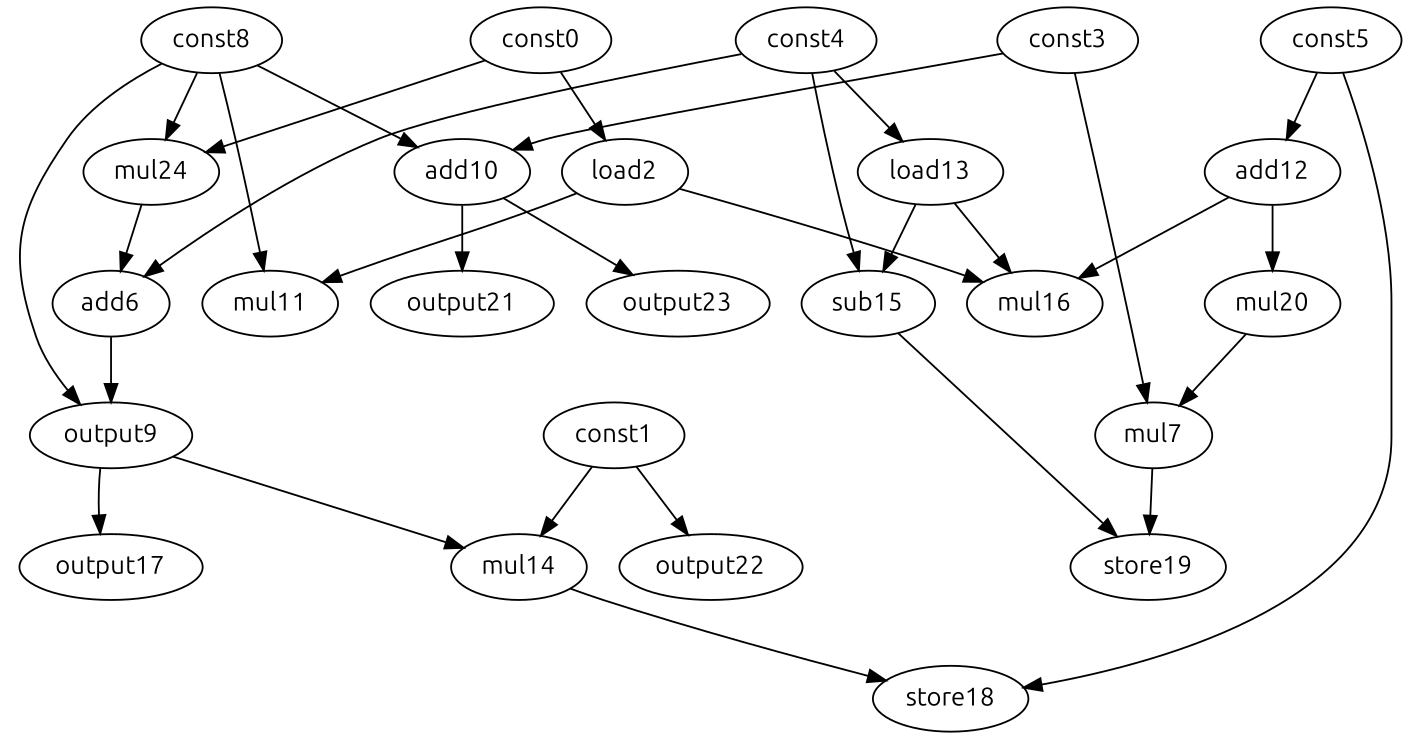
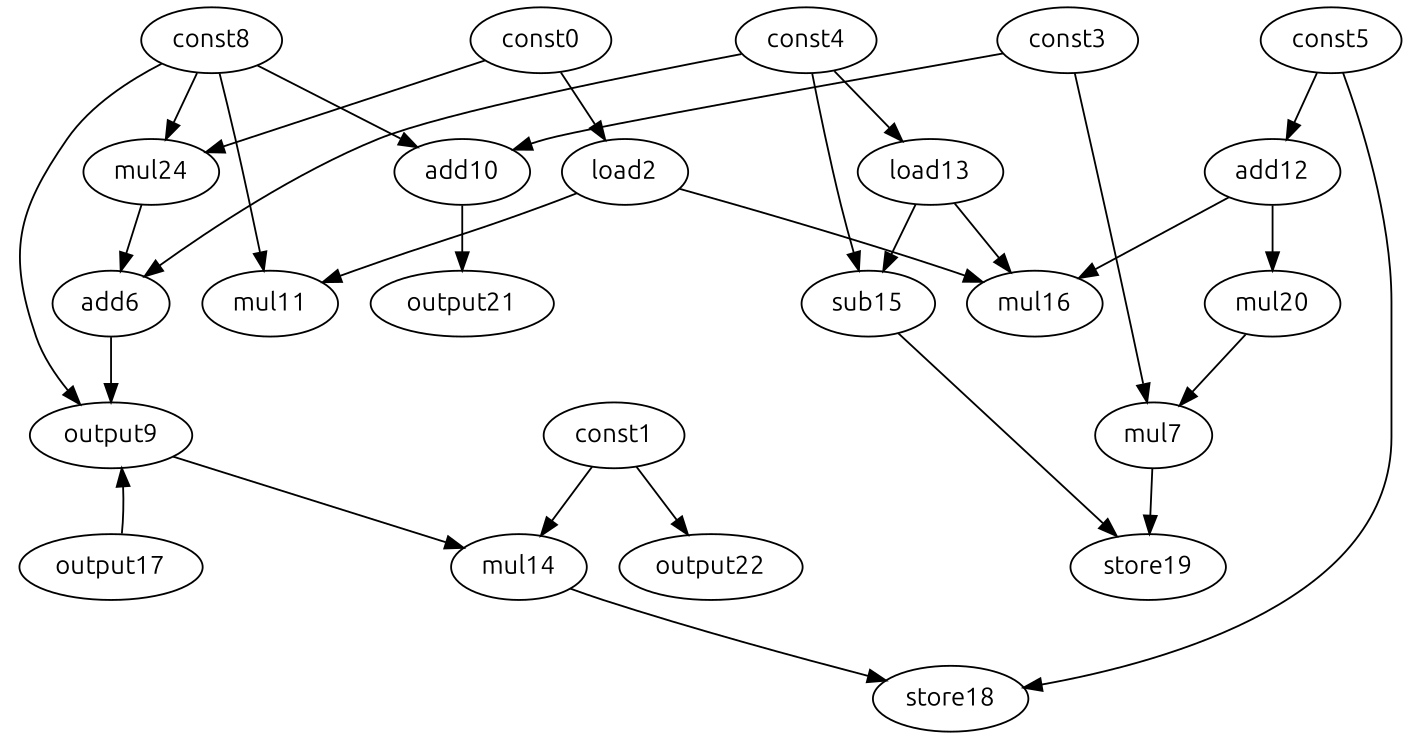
(678, 304) -> none
(99, 492) -> (123, 510)
